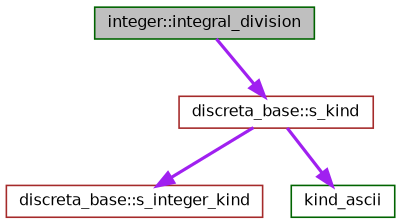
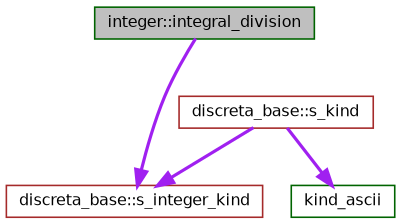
(235, 61) -> (162, 102)
